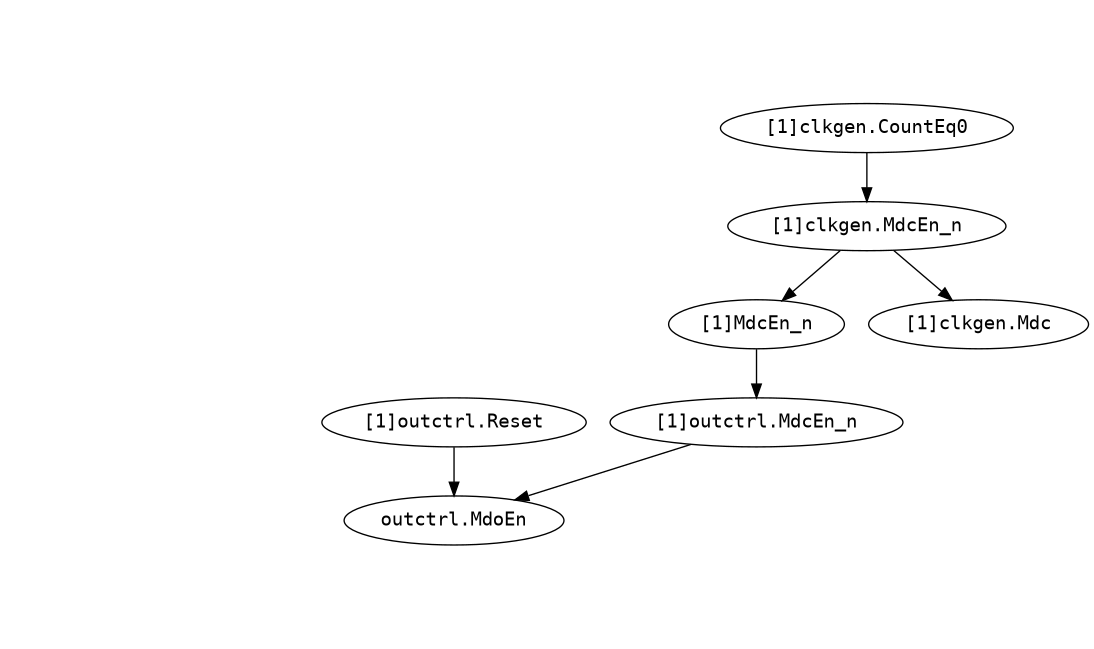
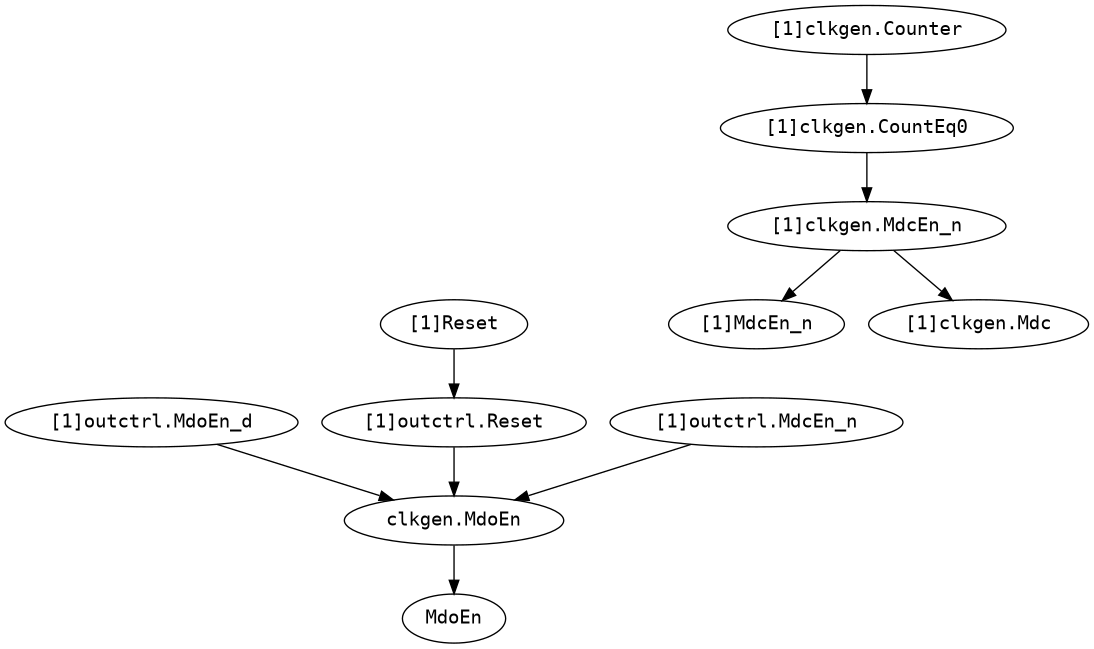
none -> (867, 30)
none -> (454, 324)
(757, 367) -> none
none -> (152, 422)
(454, 520) -> (454, 520)
none -> (454, 619)
